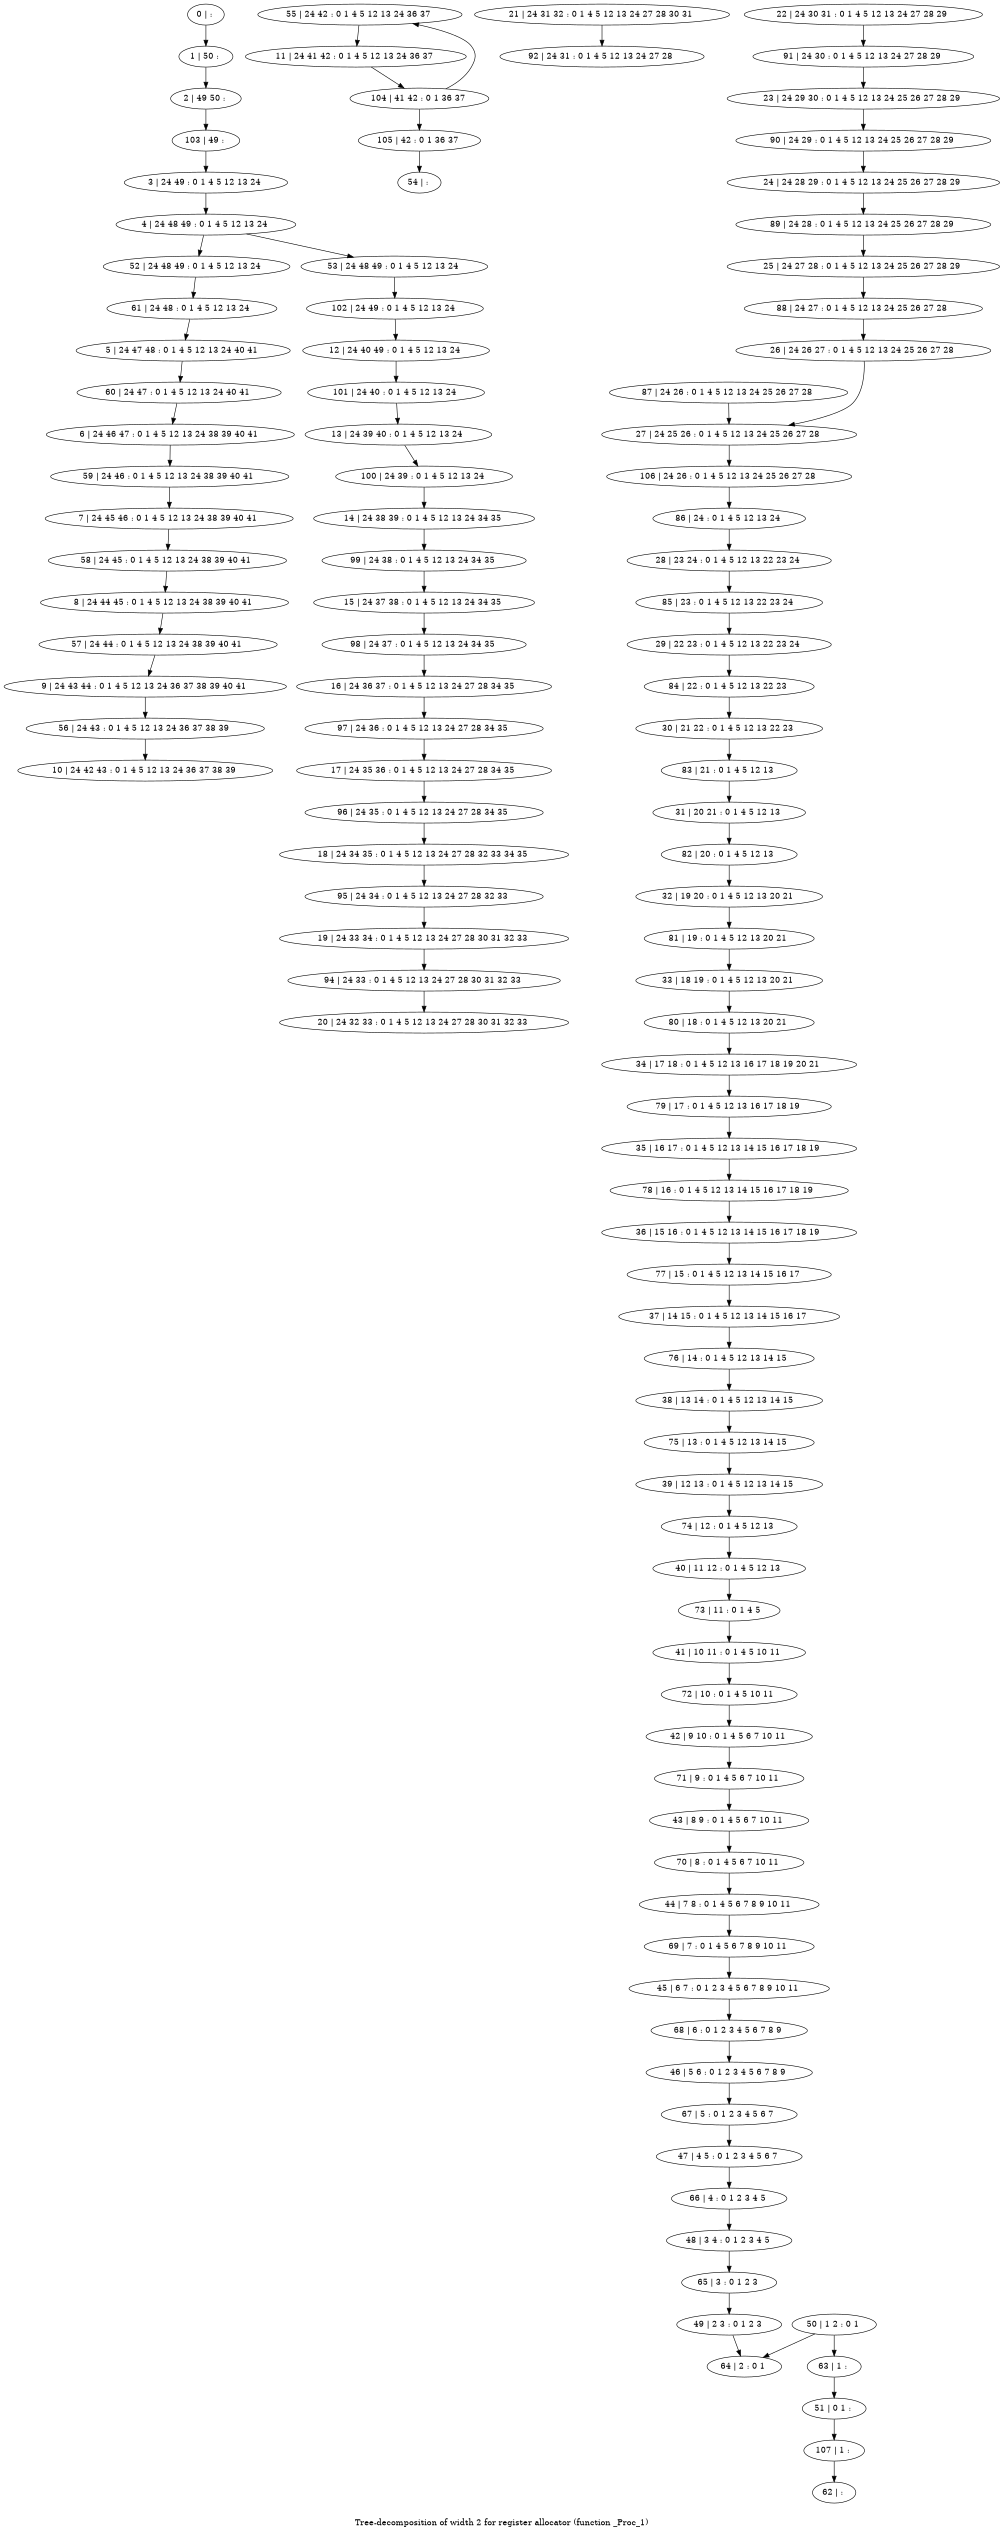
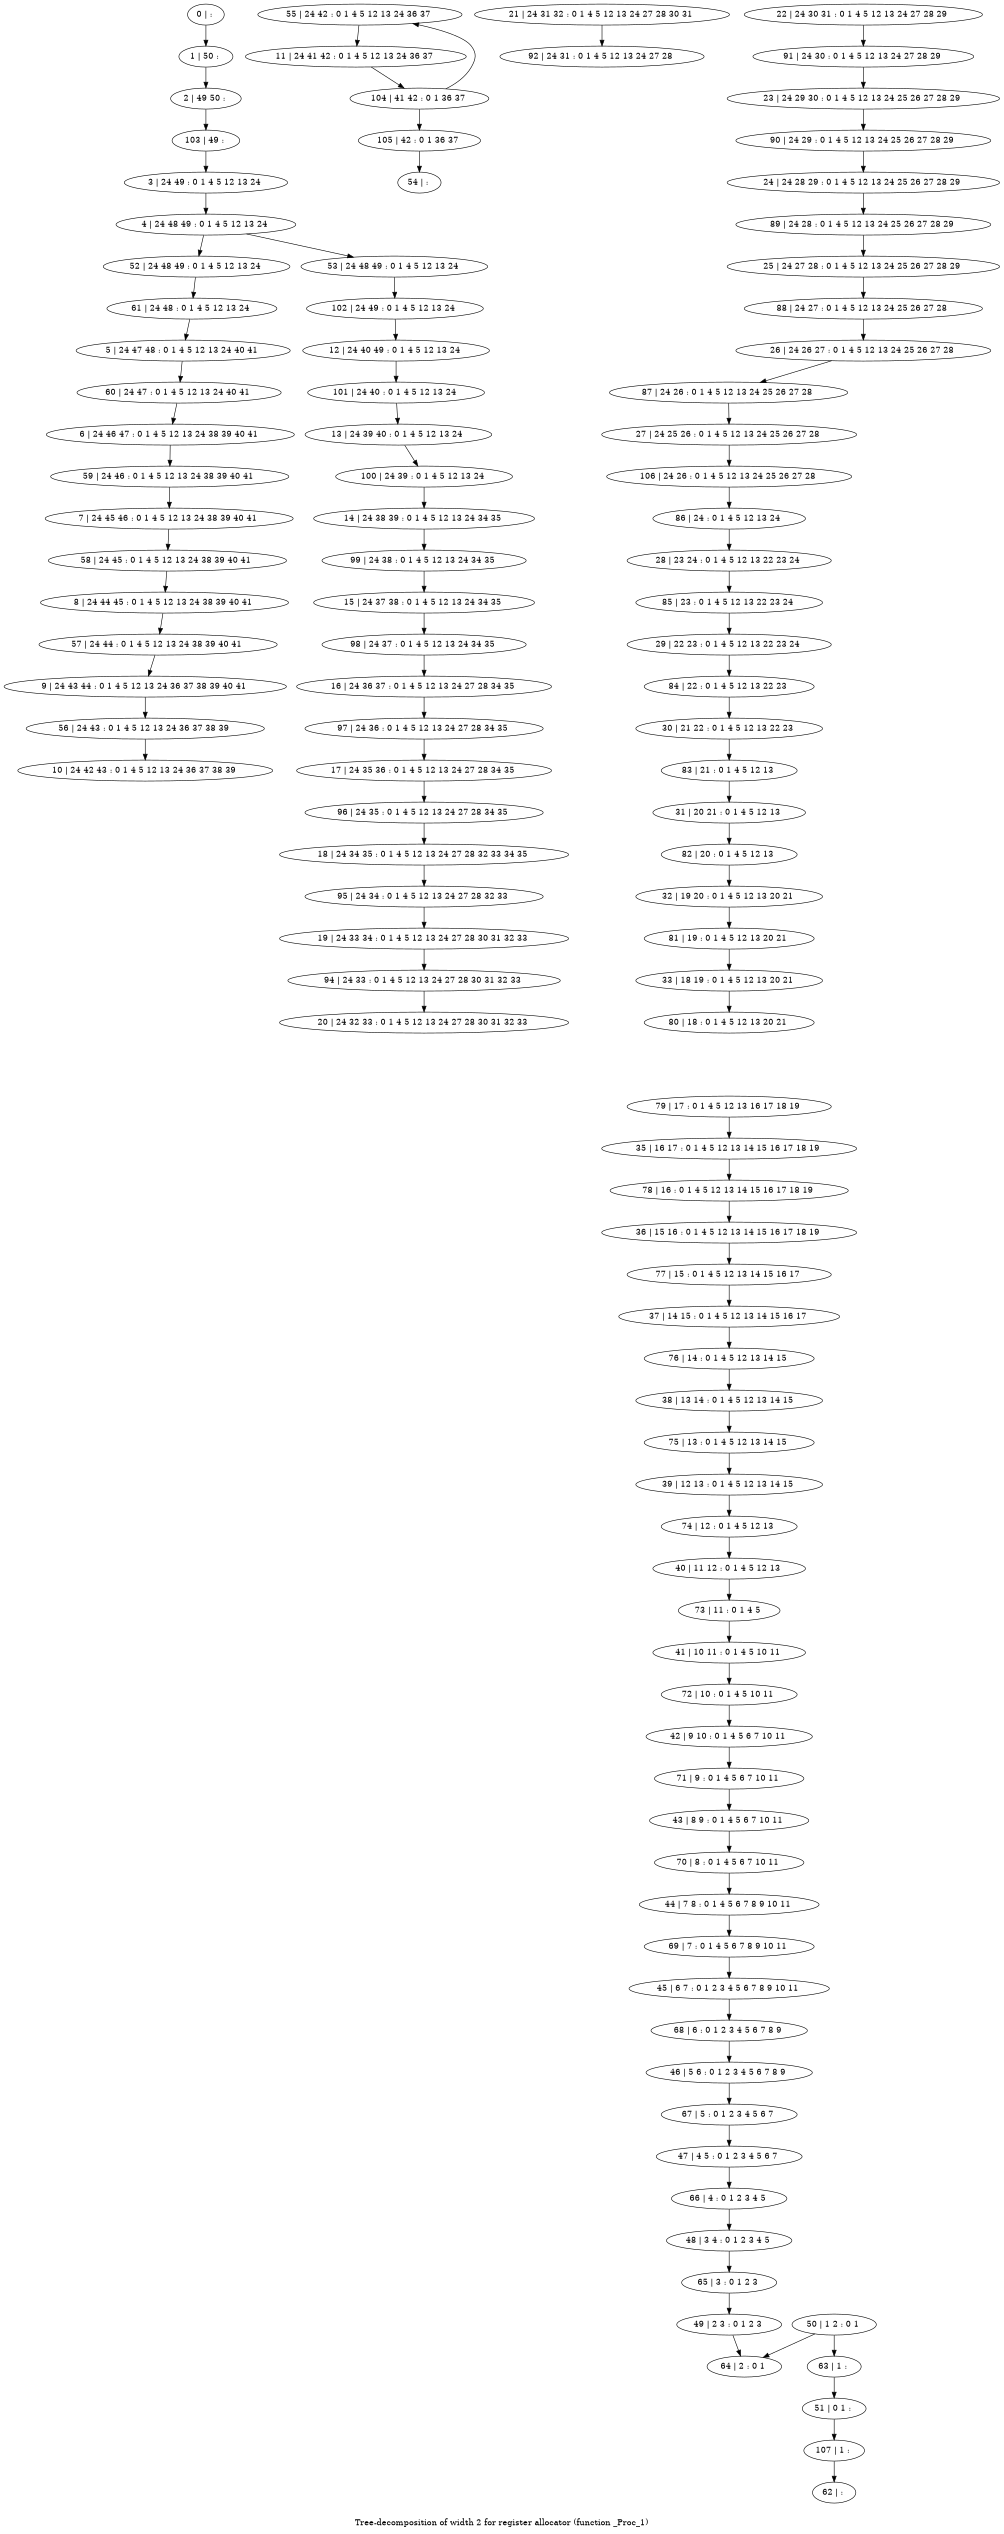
(846, 408) -> (799, 371)
(729, 1065) -> none
